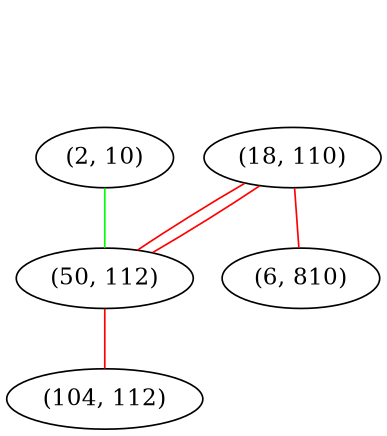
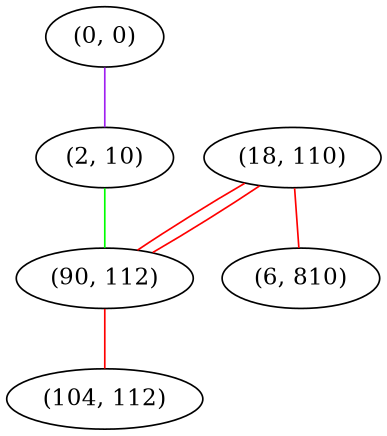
none -> (105, 37)
(105, 278) -> (105, 278)
